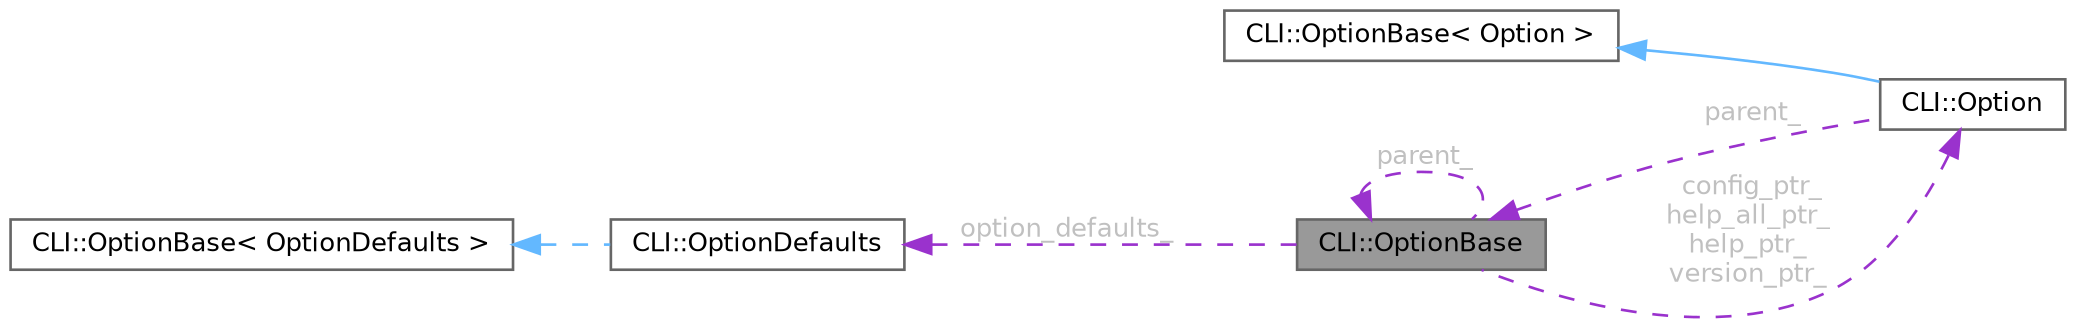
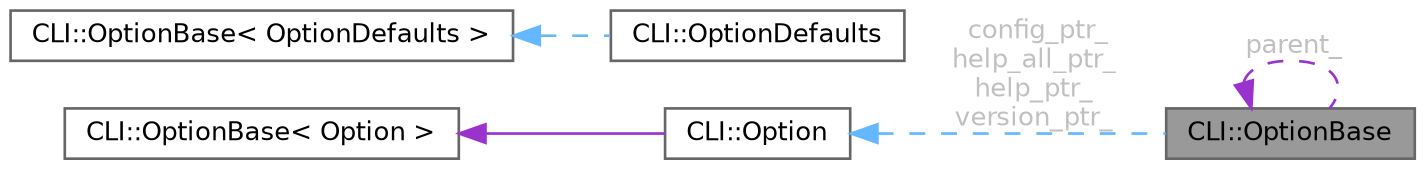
(1763, 63) -> (575, 134)
(1696, 155) -> none
(1114, 245) -> none
(1746, 314) -> (1022, 134)
